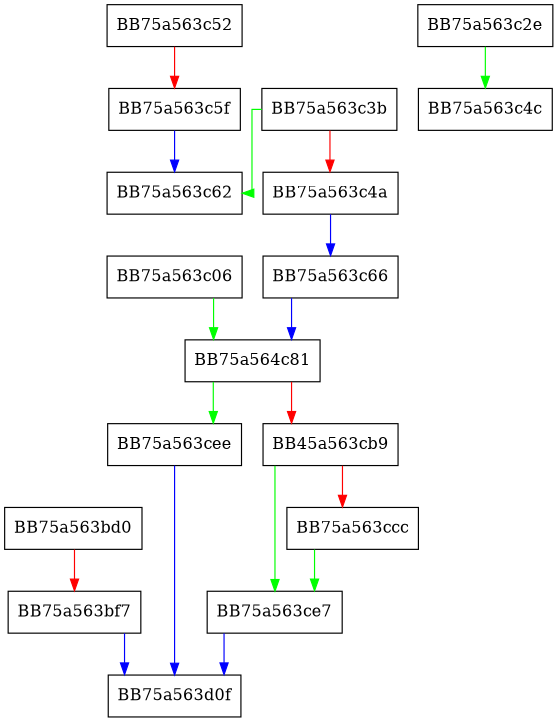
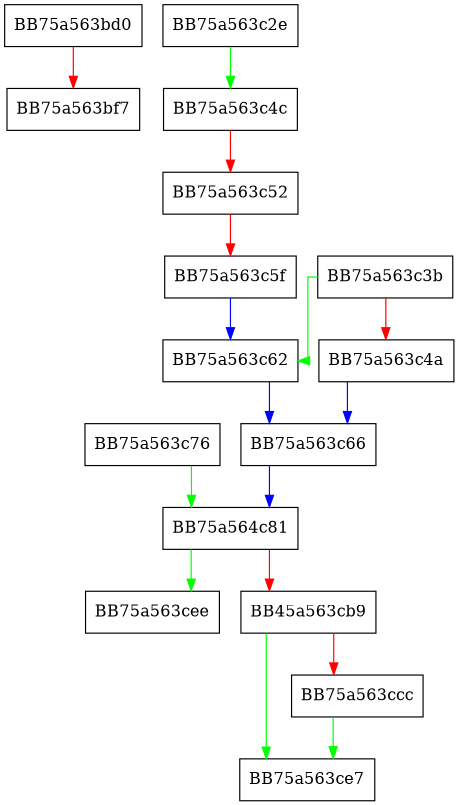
none -> (230, 145)
(175, 277) -> (152, 445)
none -> (269, 397)
(175, 696) -> none
